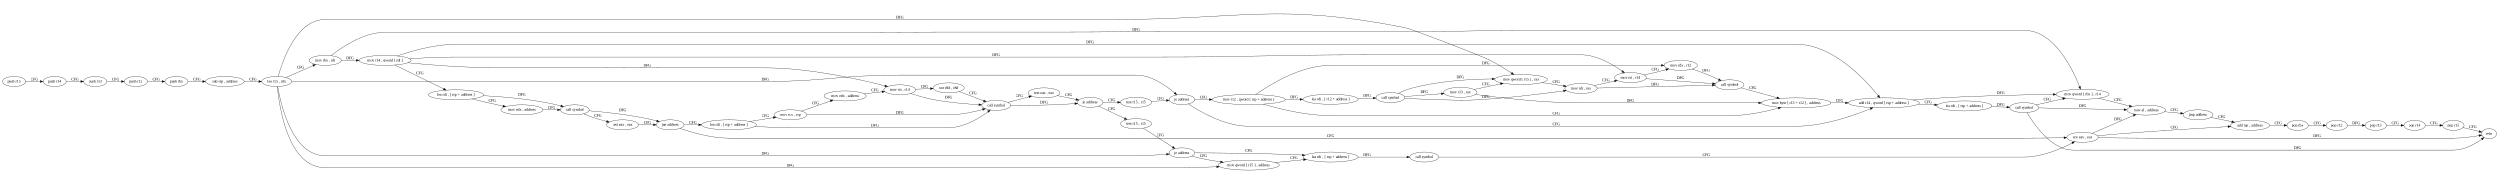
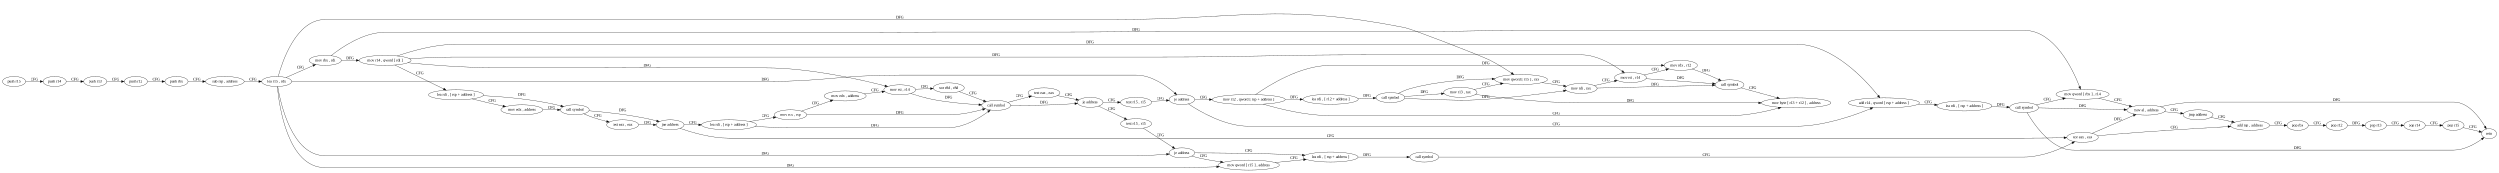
(1983, 96) -> none
(1838, 103) -> none
(2289, 138) -> (2328, 102)
